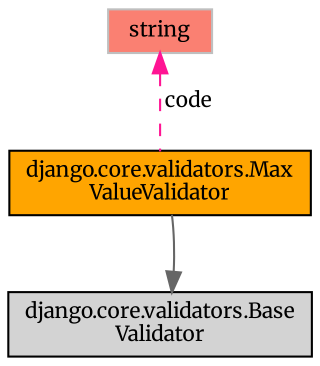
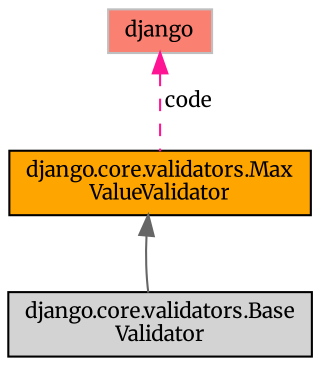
(160, 31) -> (160, 31)
(174, 243) -> (146, 264)
